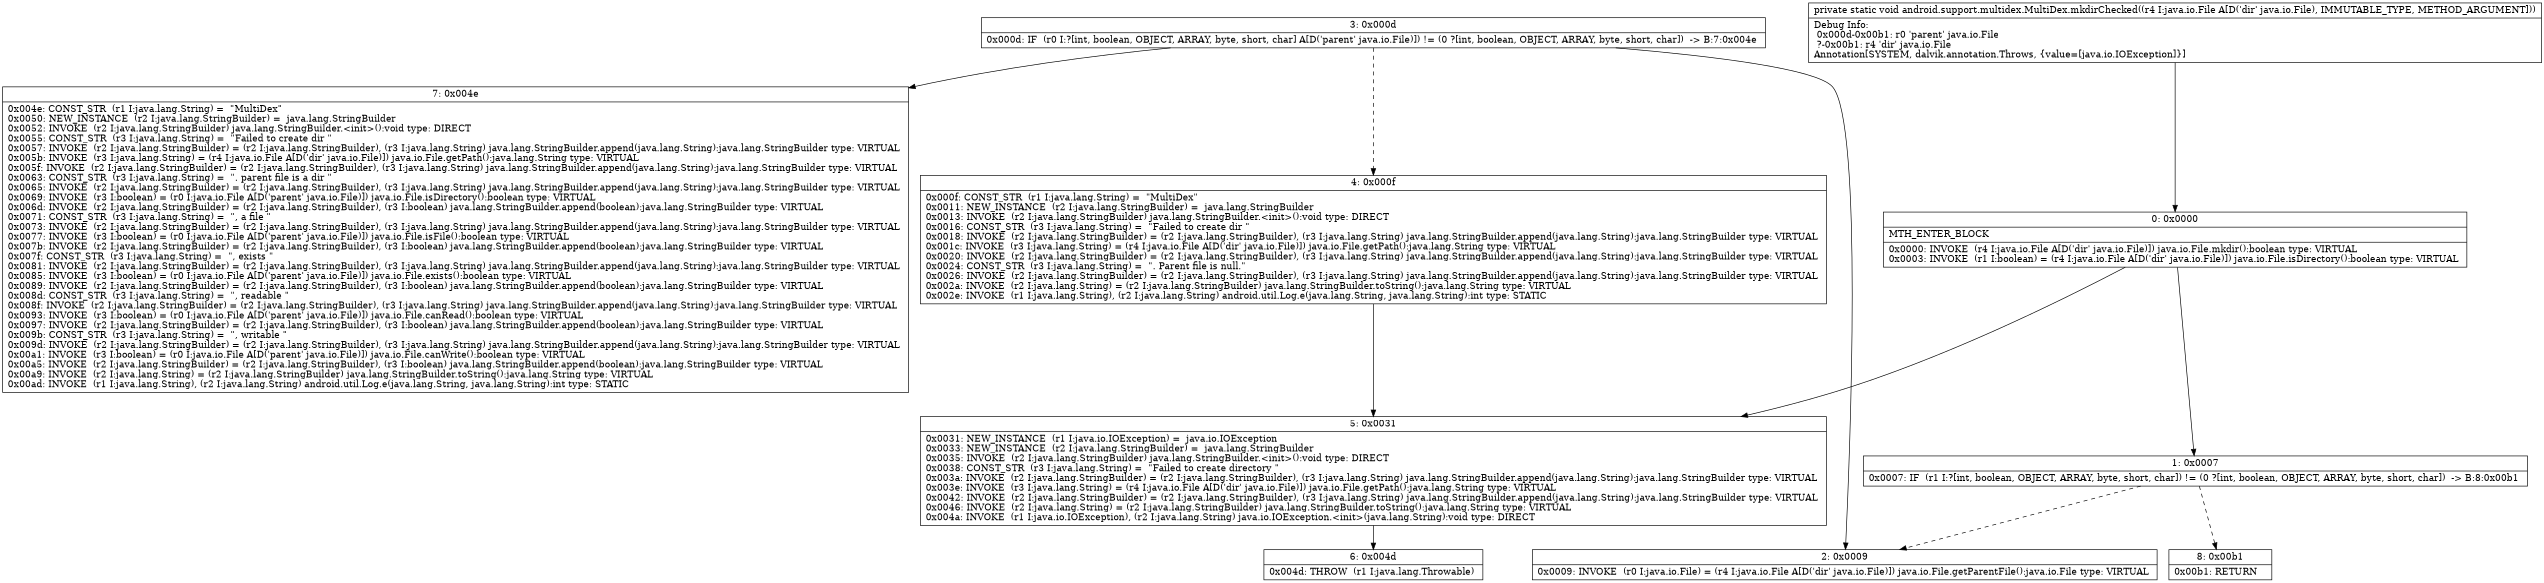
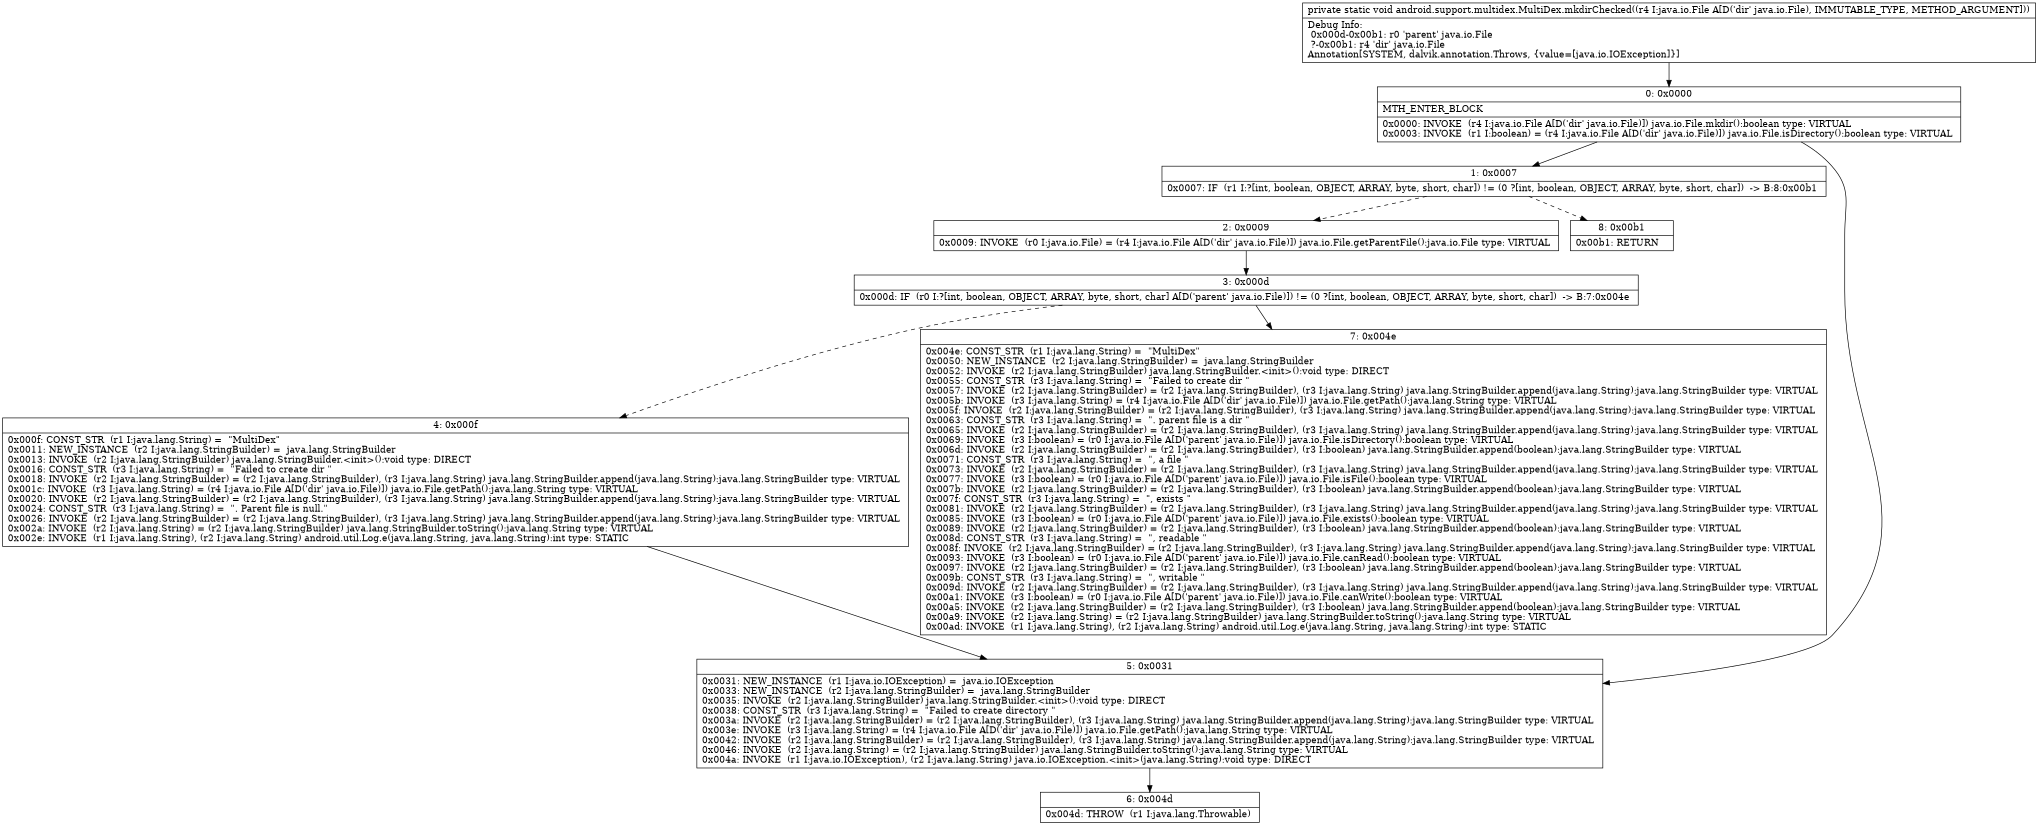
(1850, 203) -> (1246, 260)
